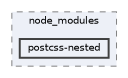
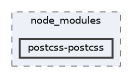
(64, 48) -> (66, 48)
